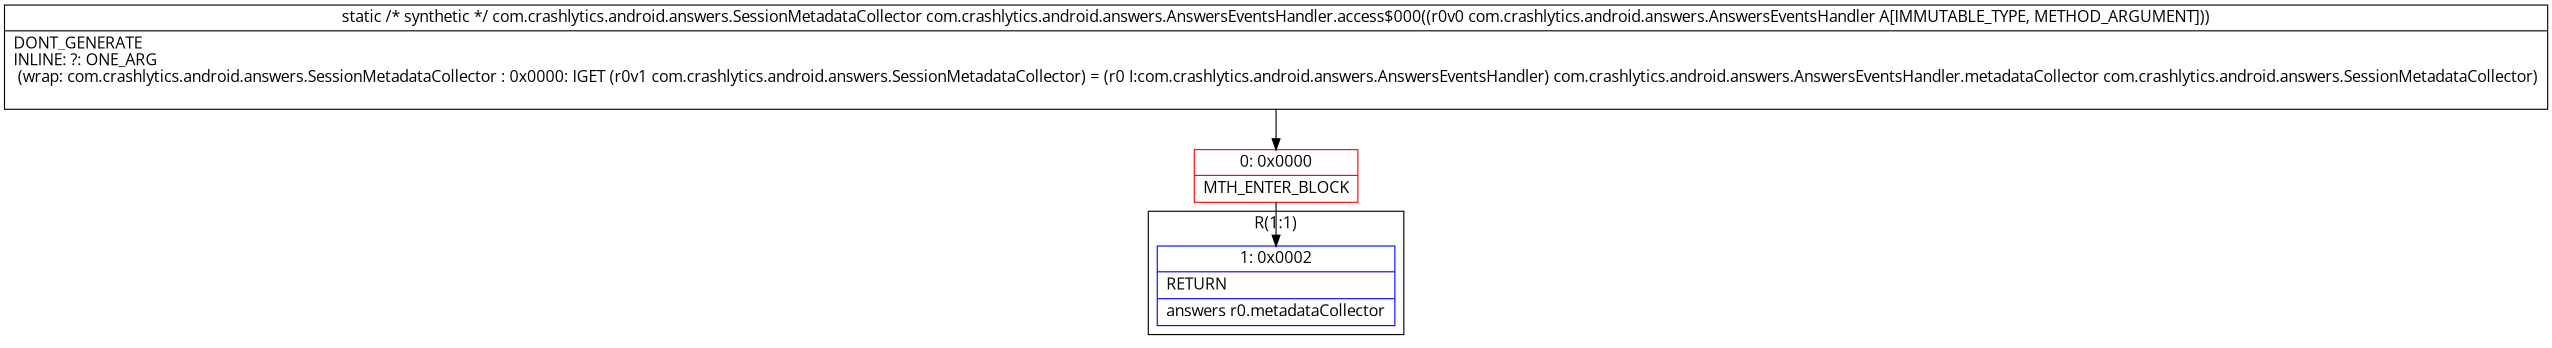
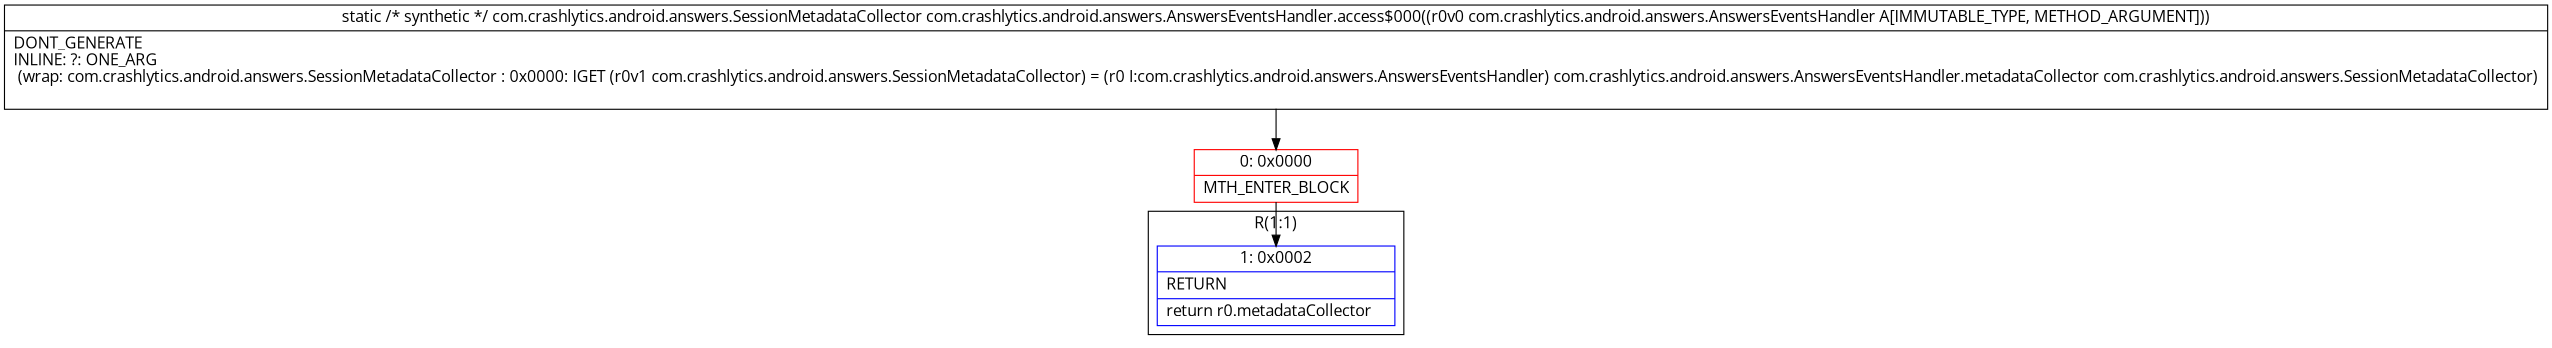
(1276, 312) -> (1269, 312)
